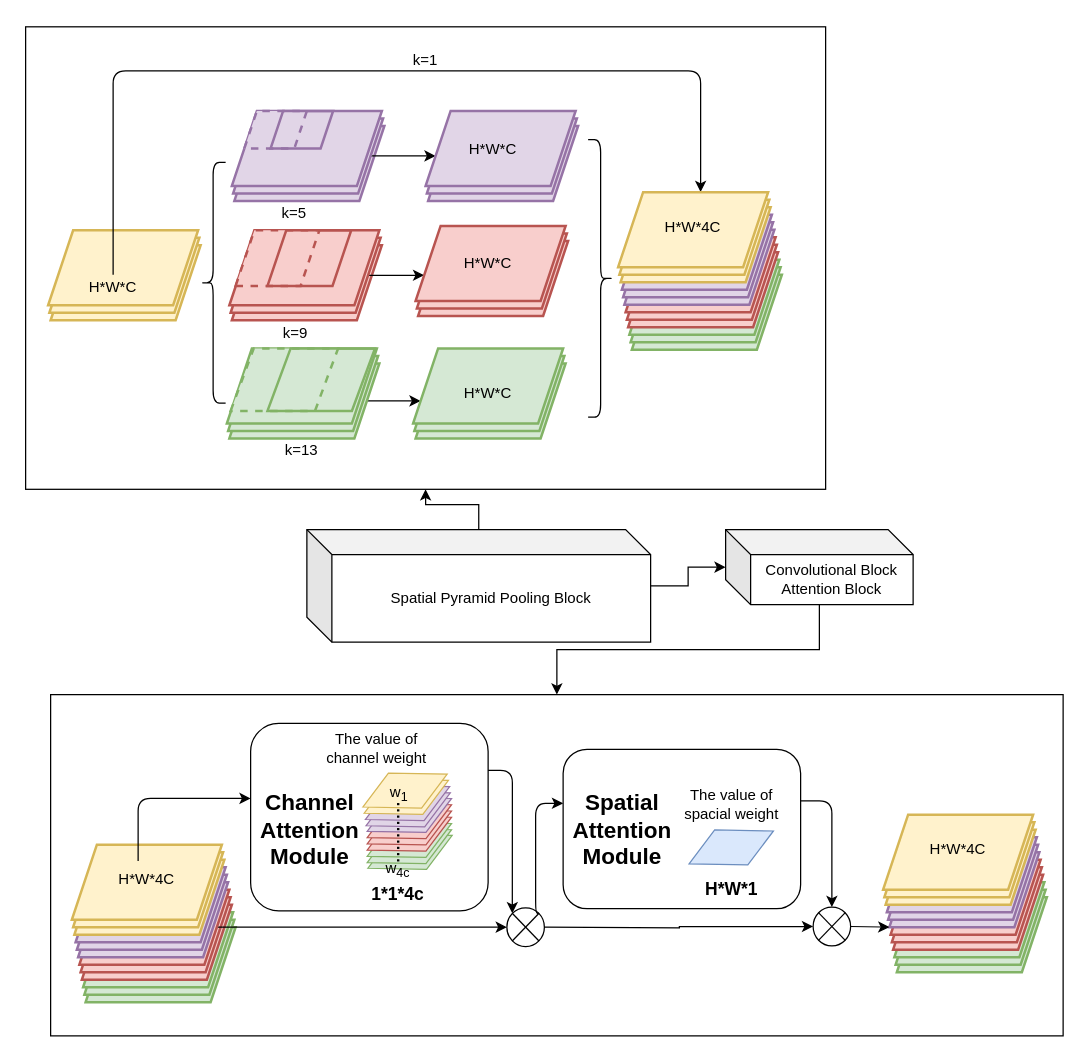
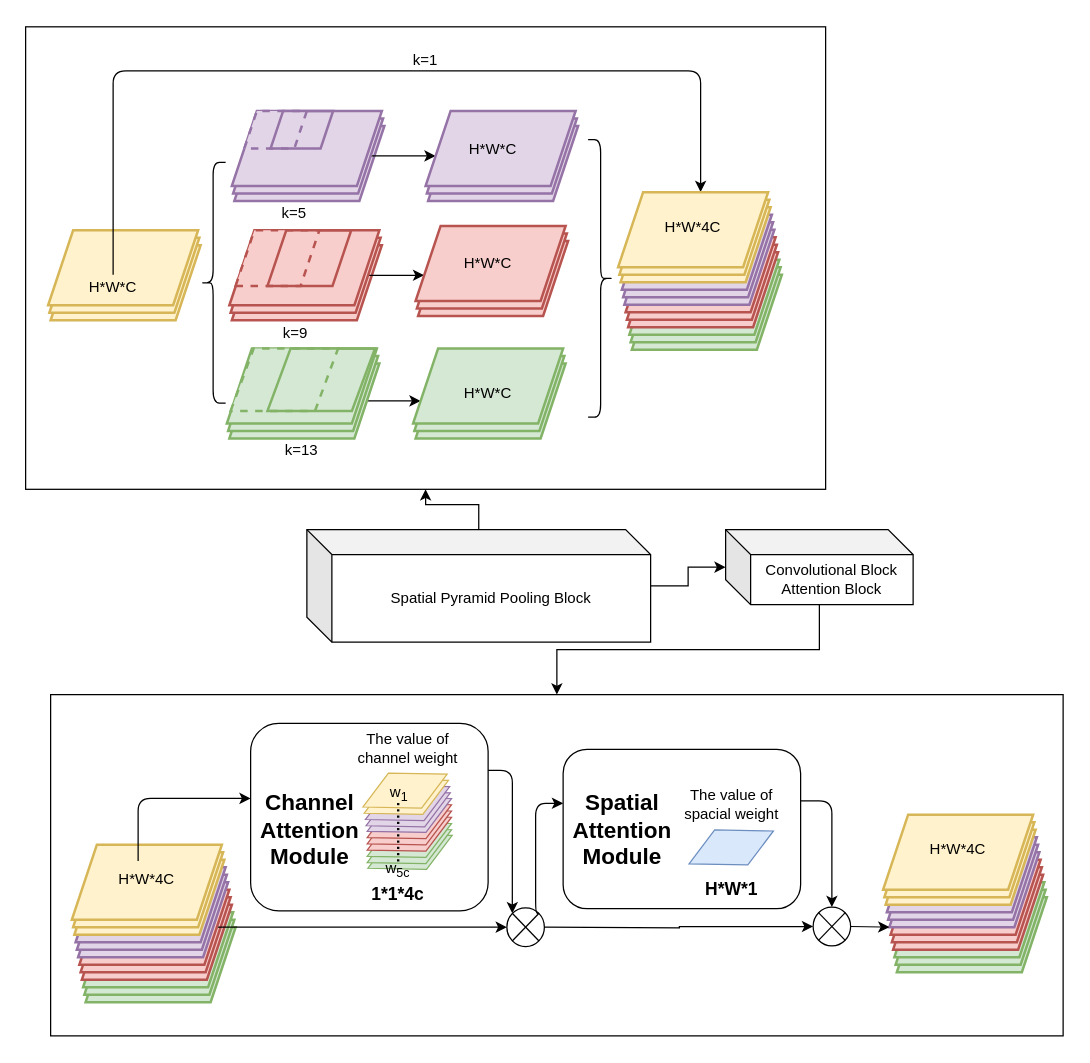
(376, 748) -> (408, 748)
(398, 869) -> (398, 869)
